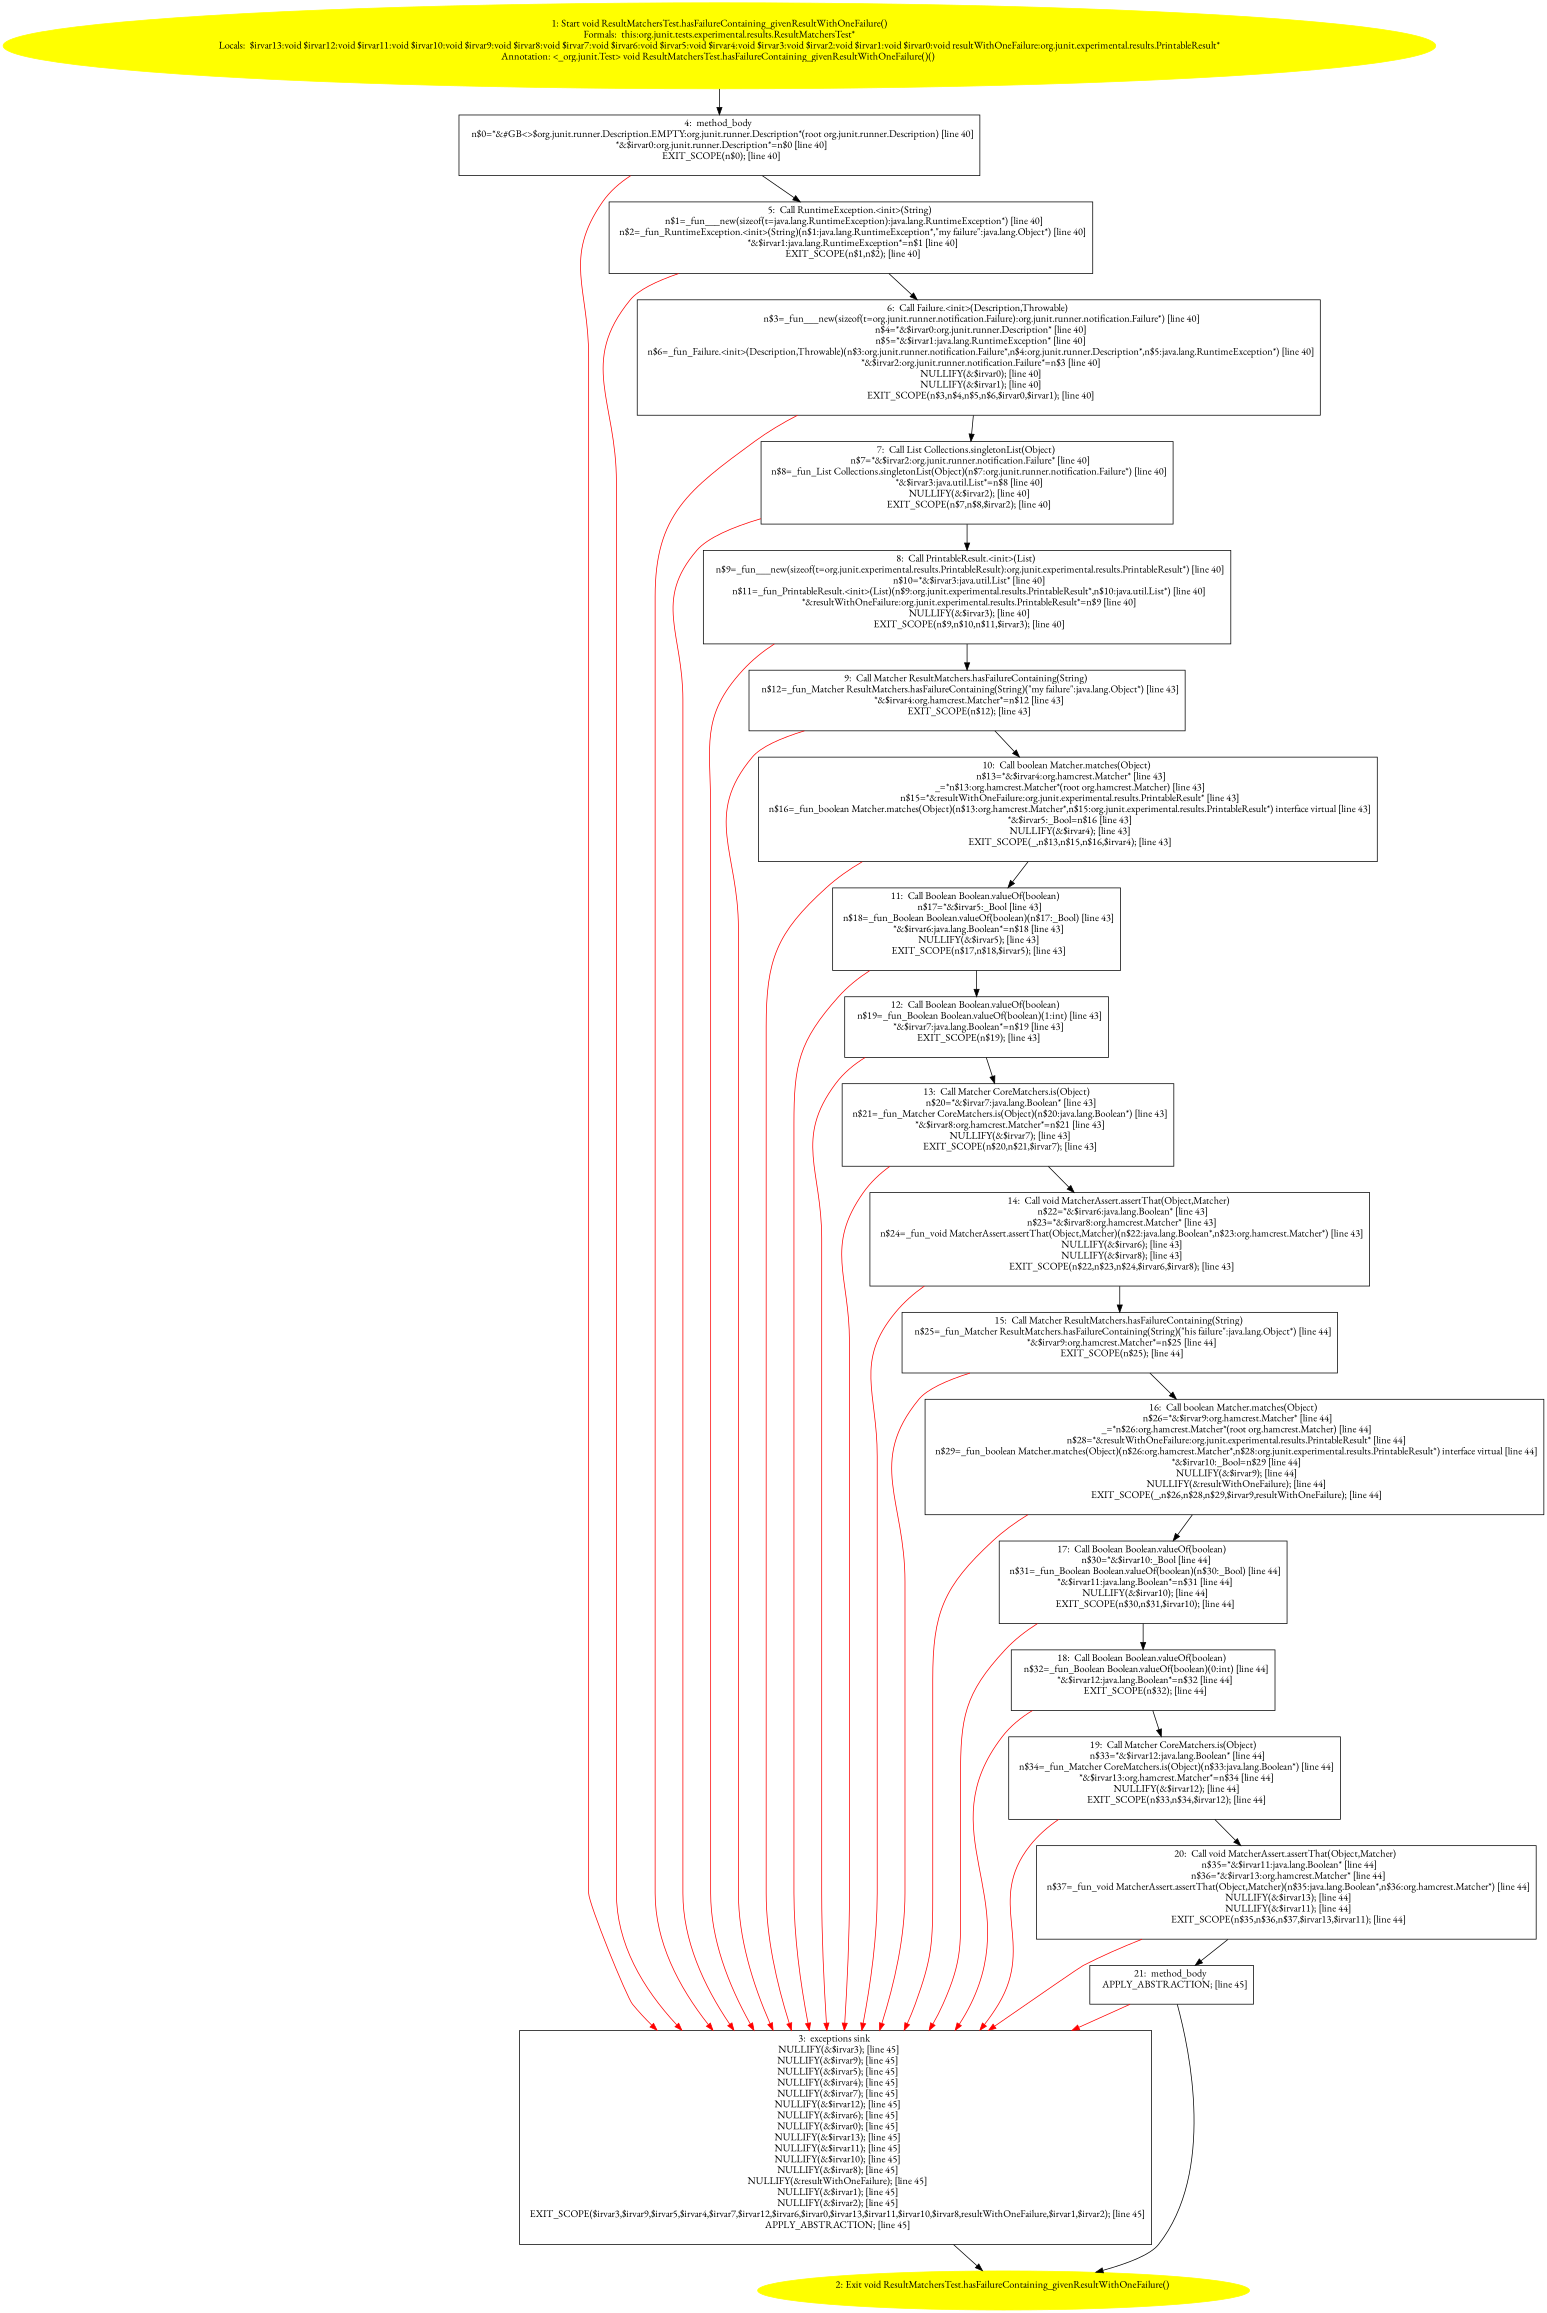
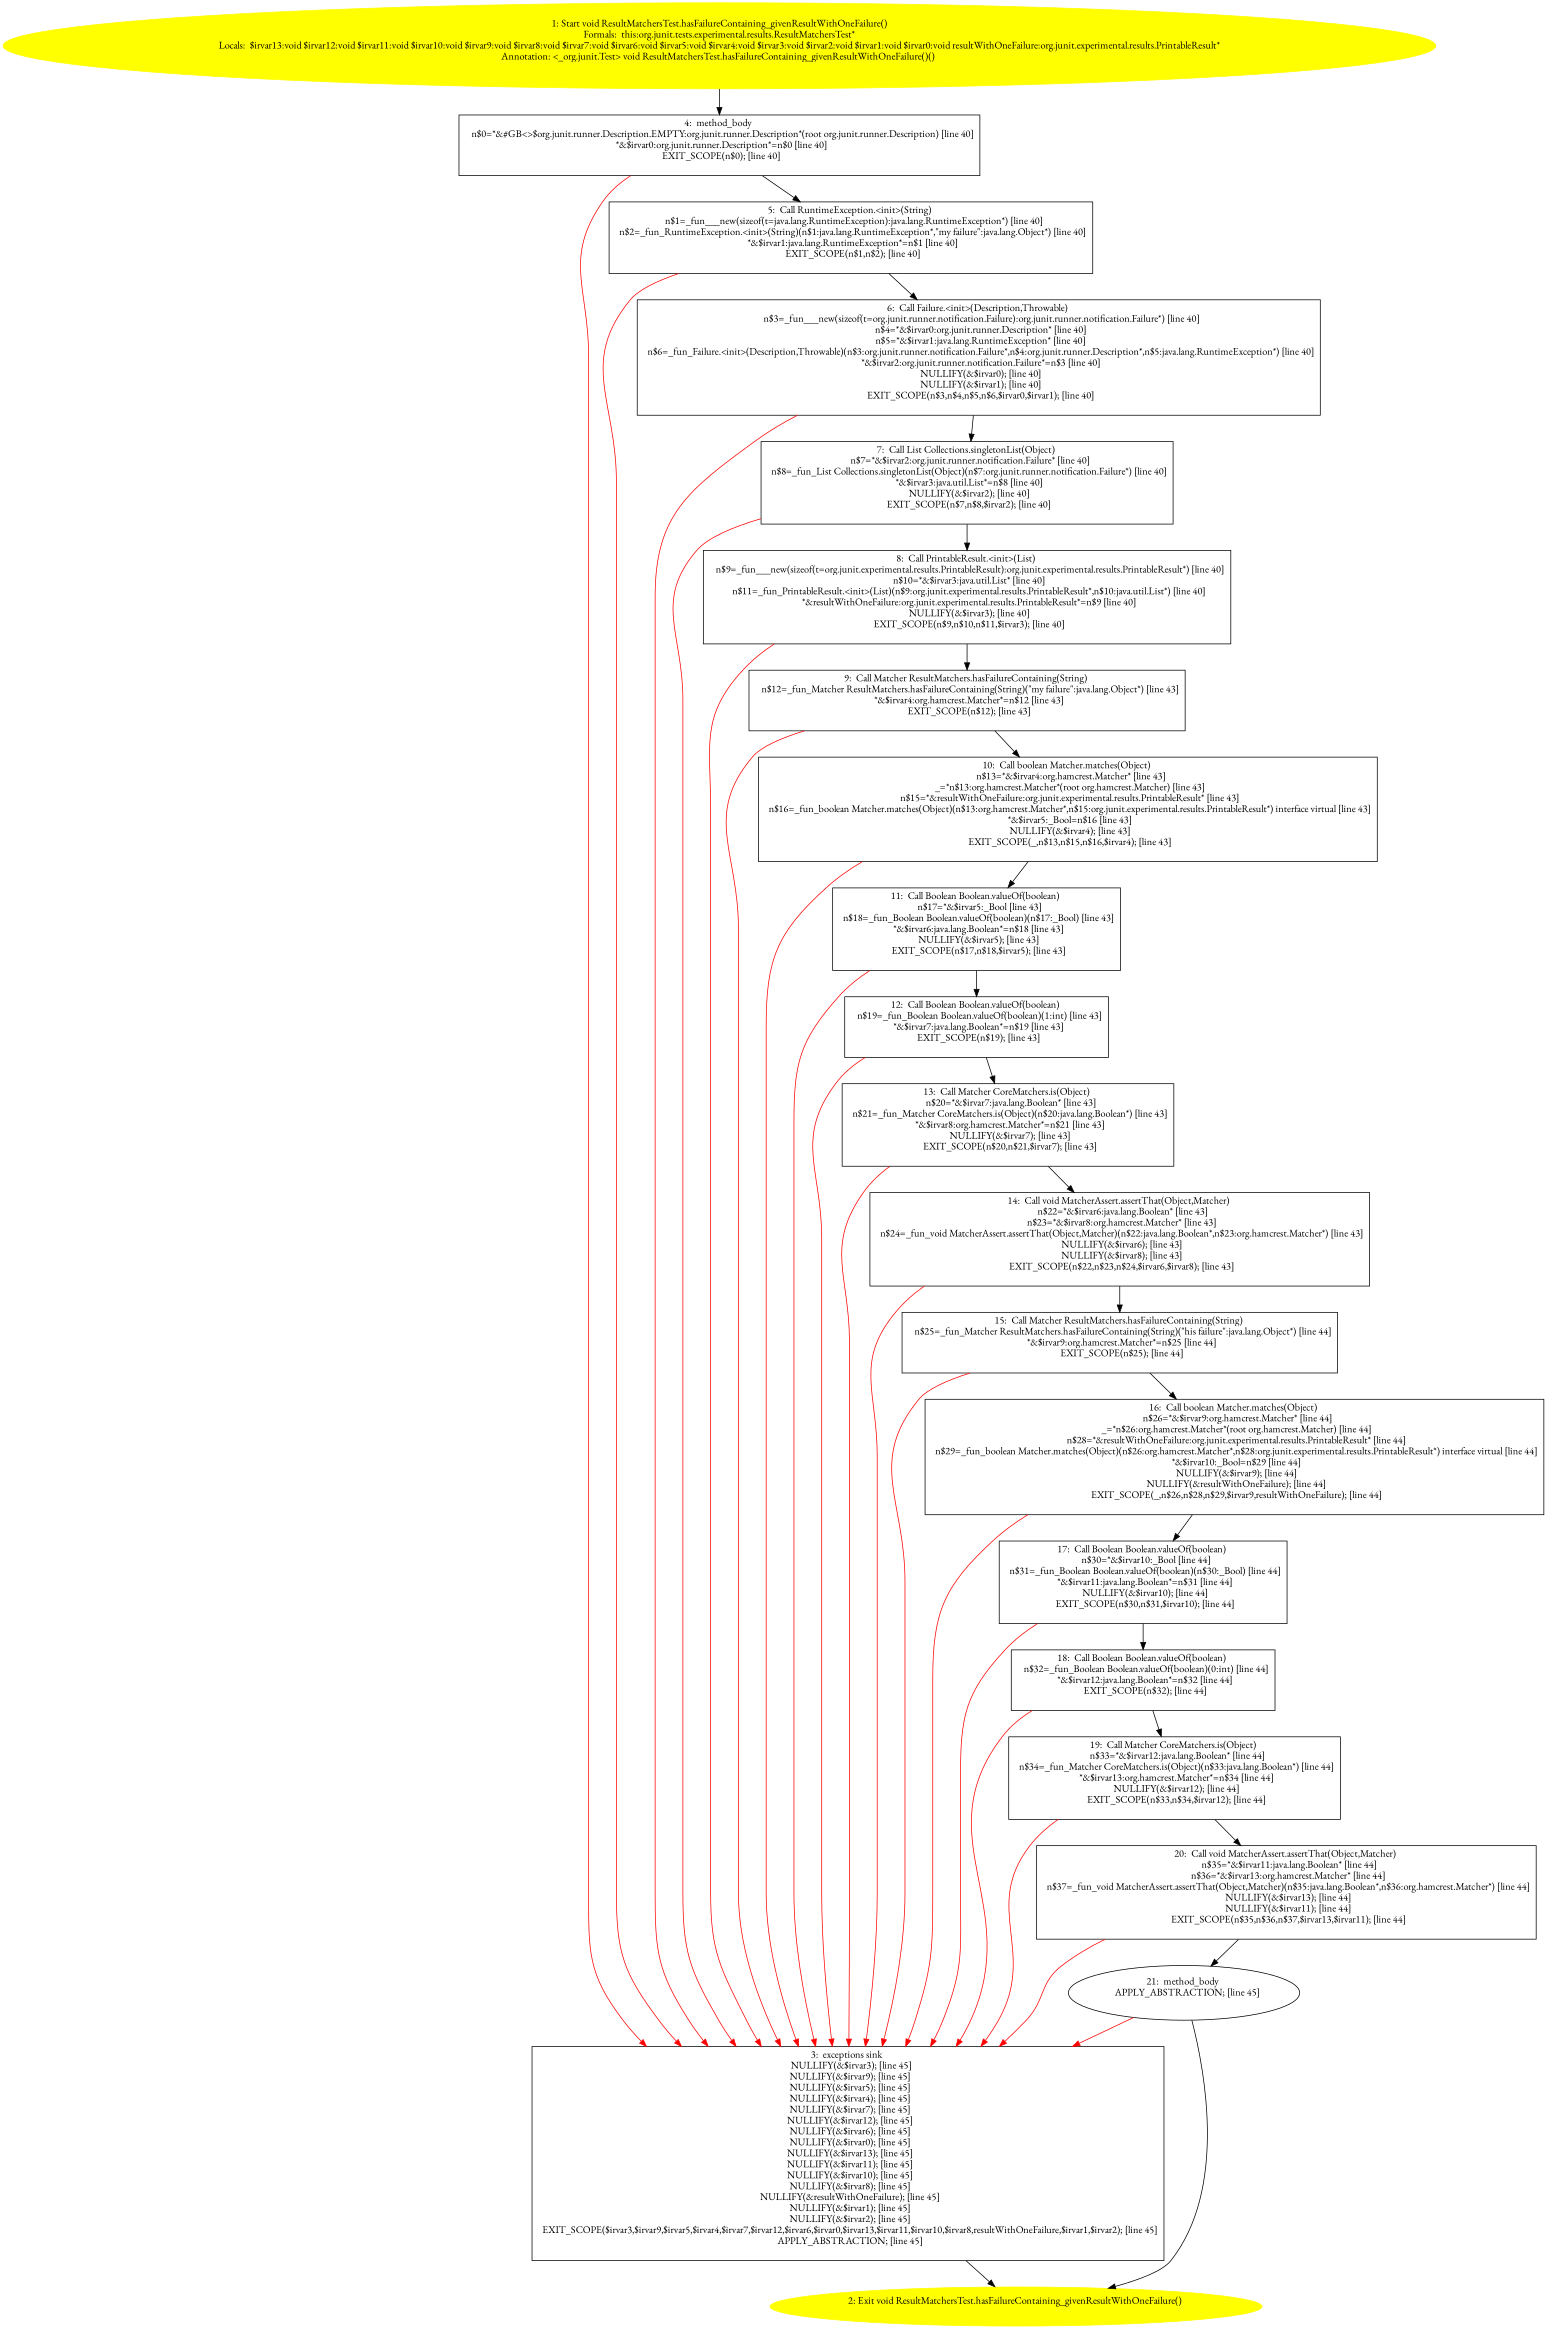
(1172, 1985) -> (1184, 1993)
